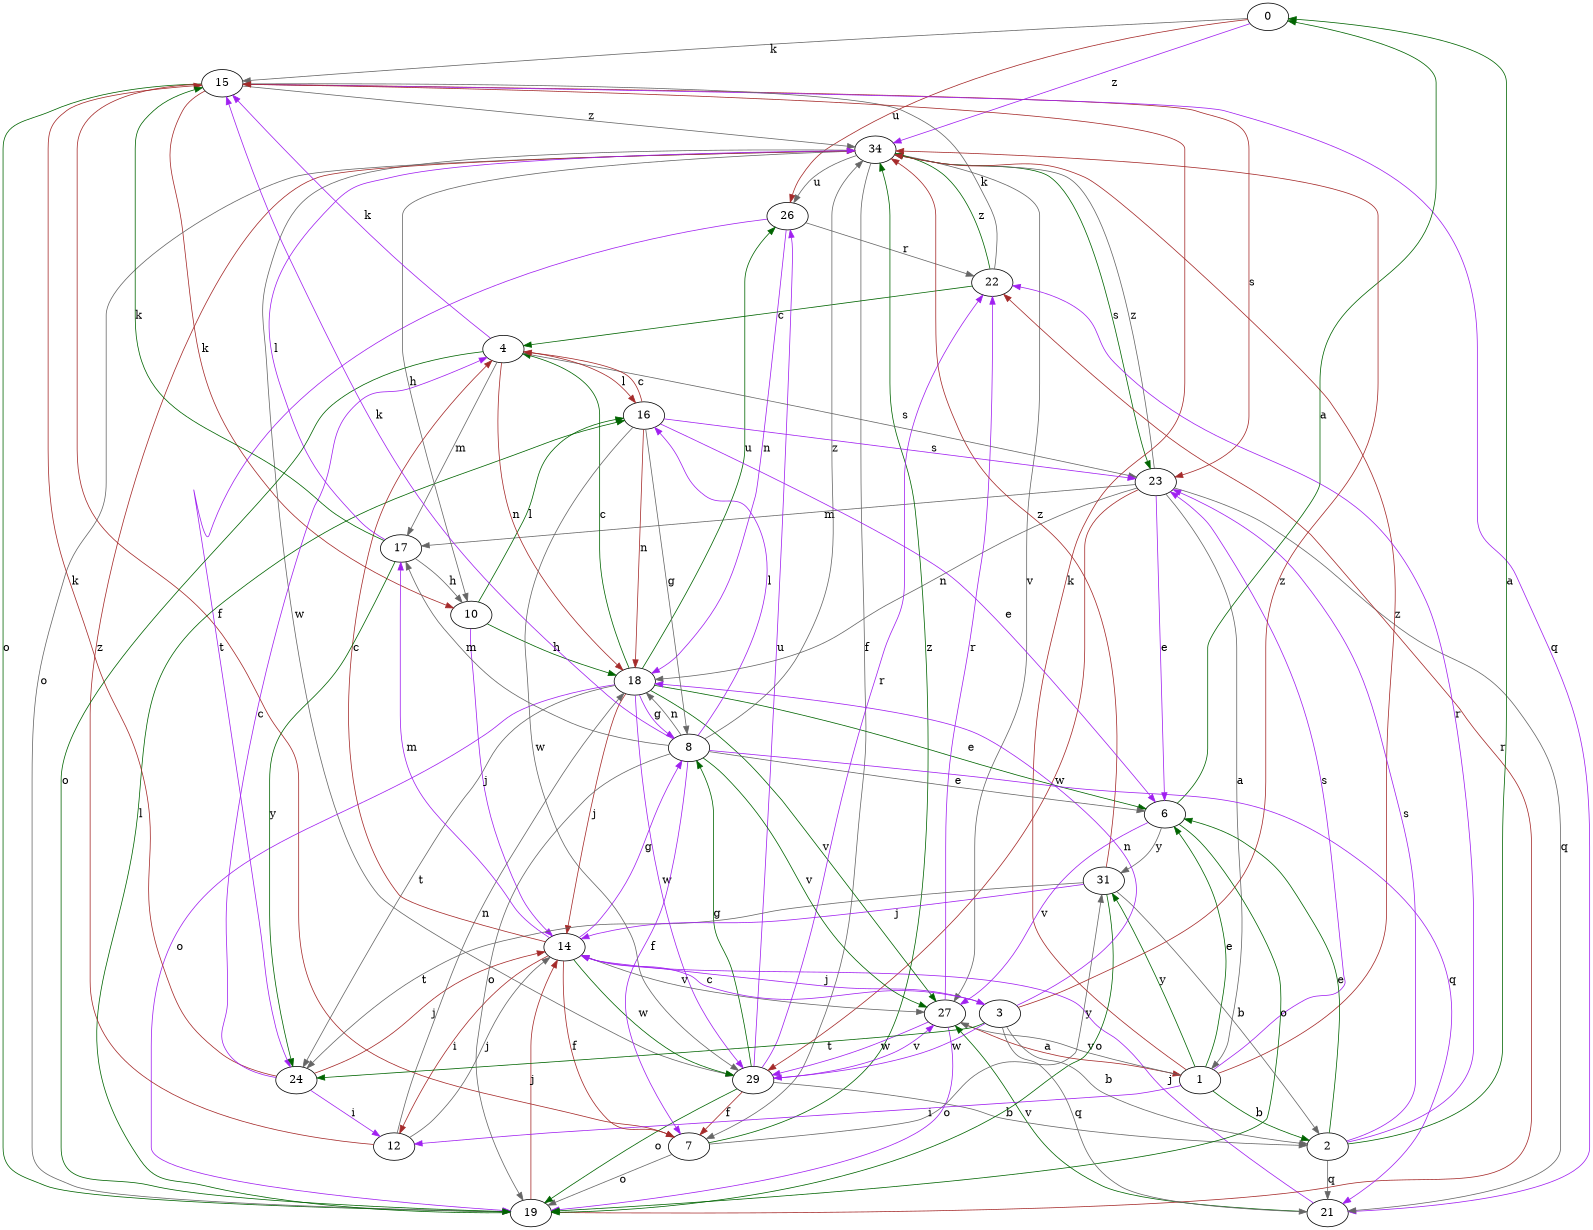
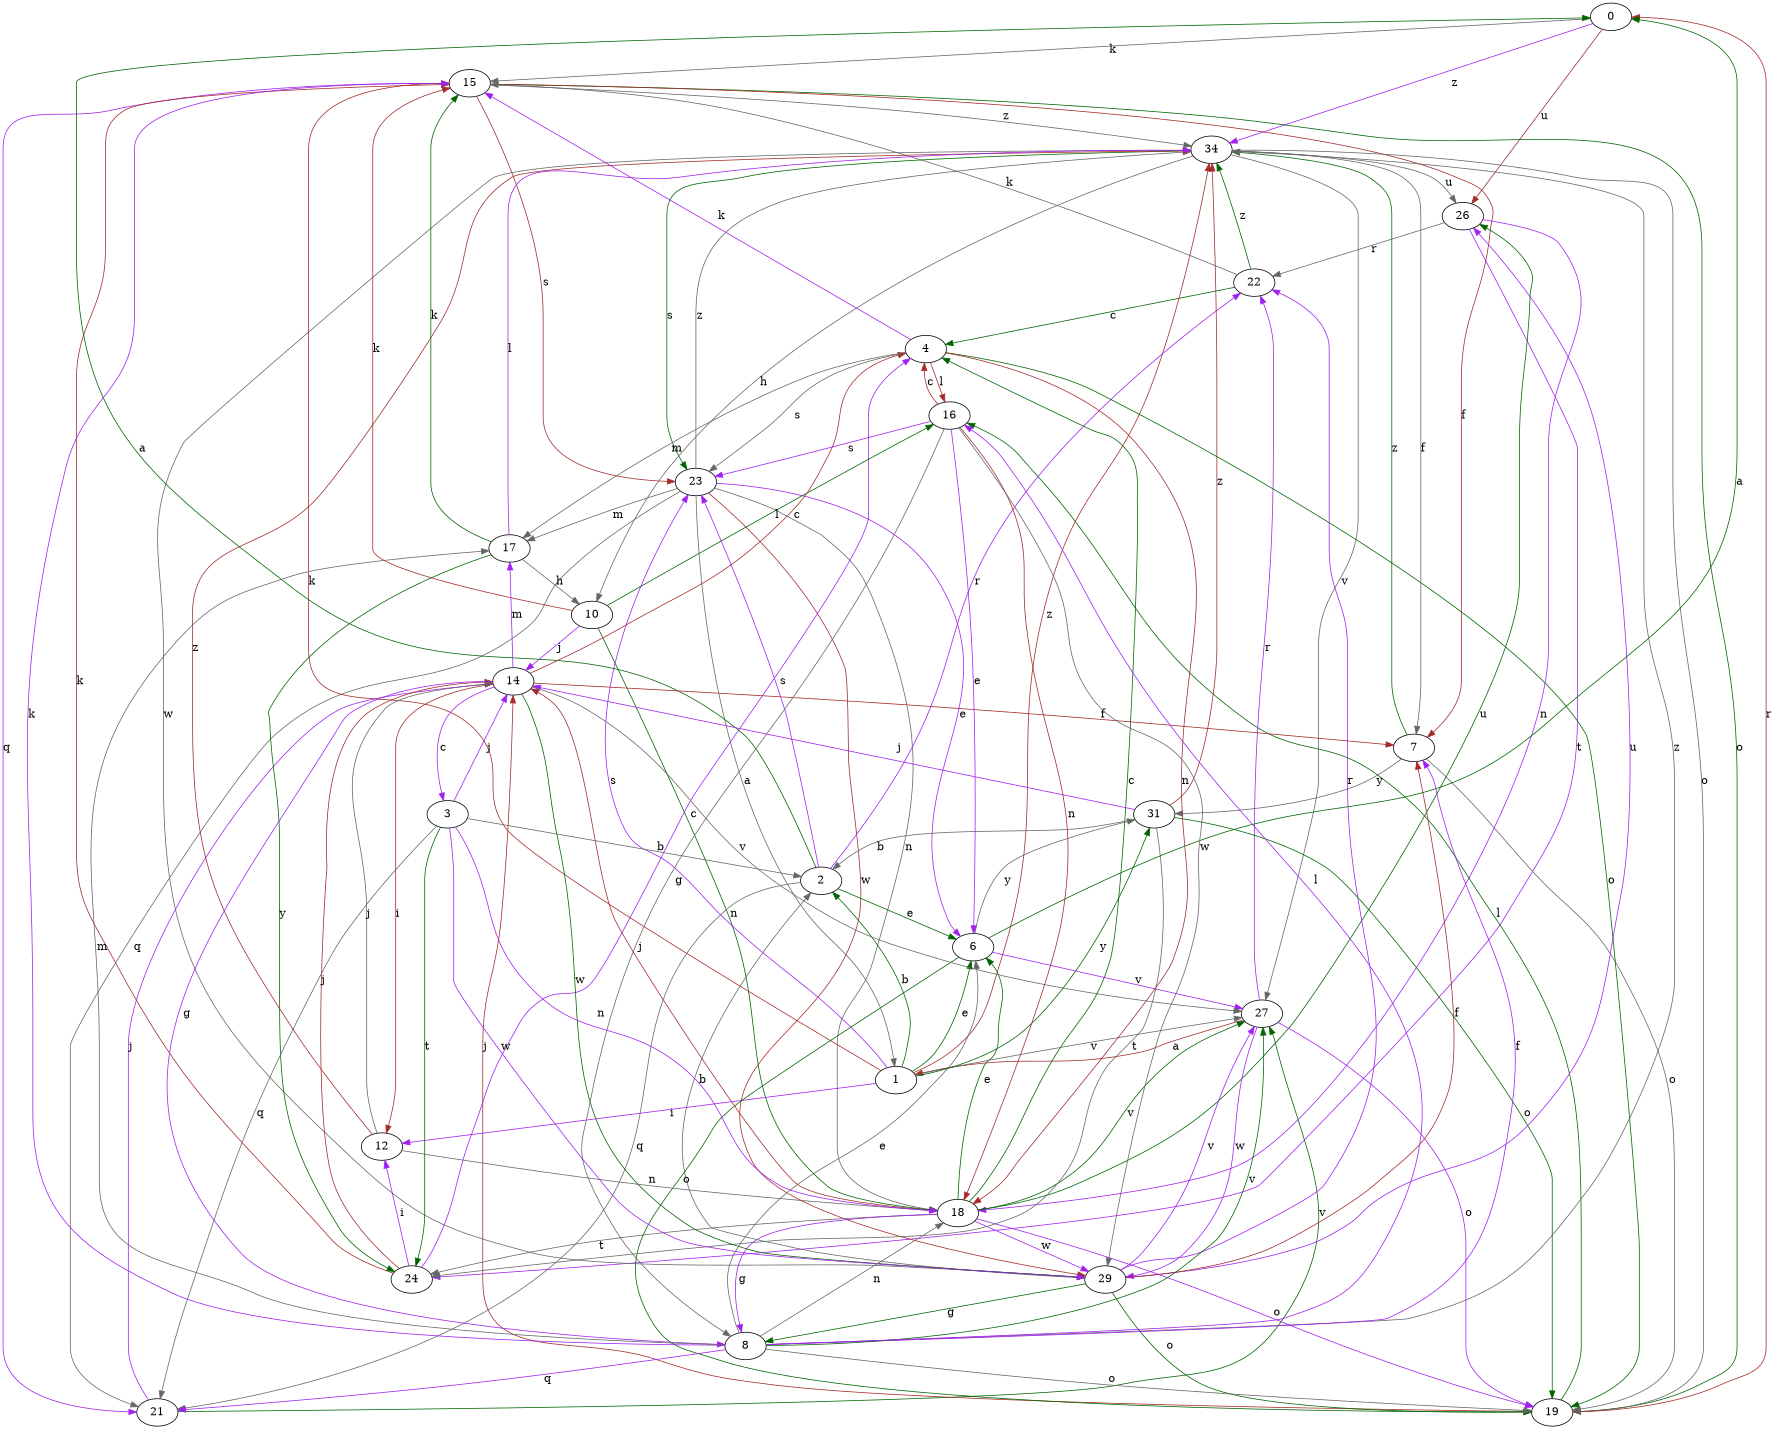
(212, 397) -> (373, 406)
(1347, 482) -> none
(557, 648) -> (734, 914)
(1532, 1104) -> (1766, 744)
